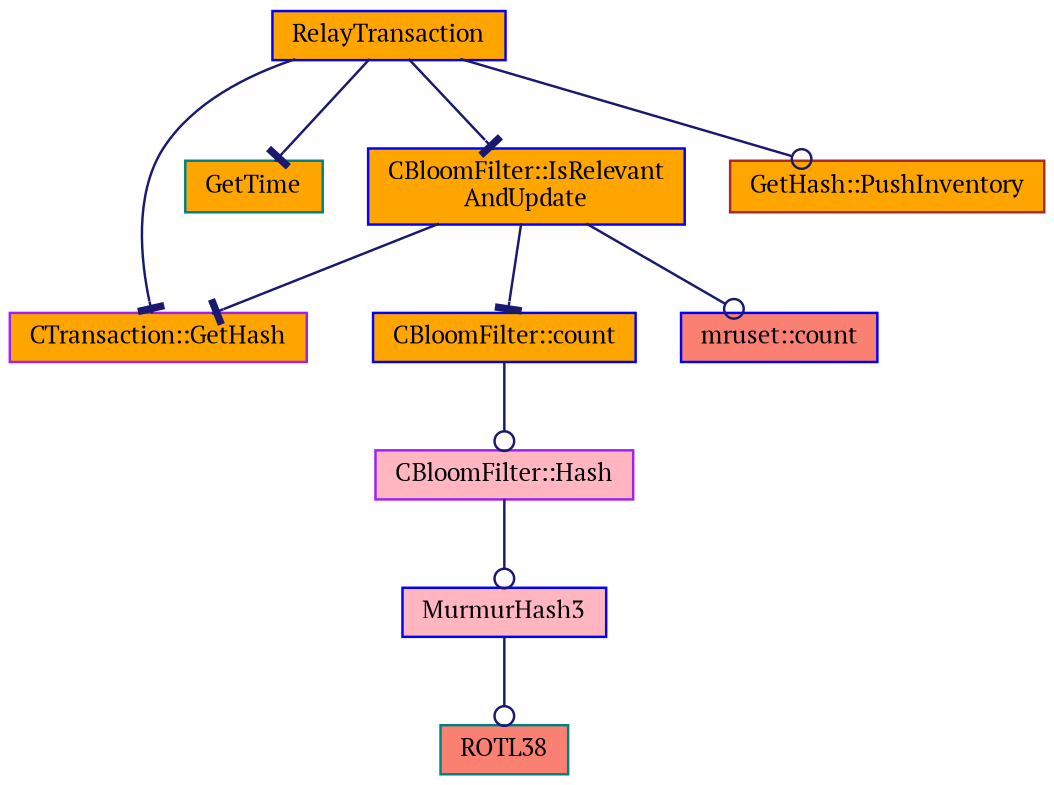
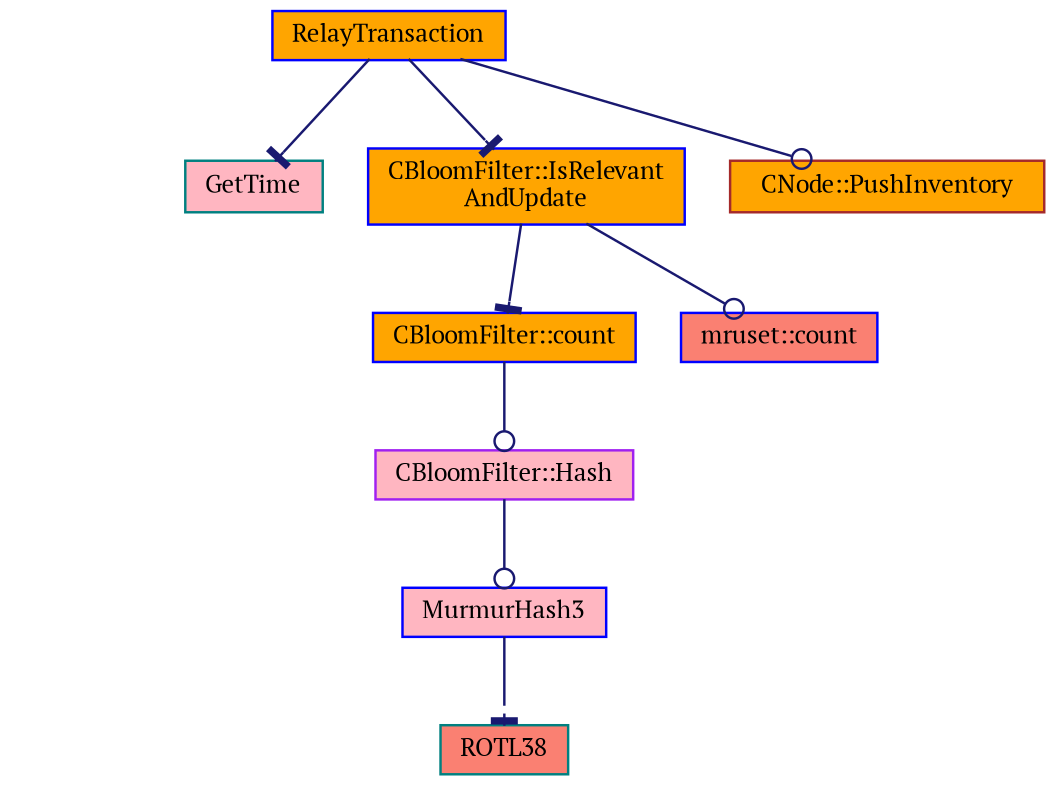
(254, 187) -> (254, 187)
(887, 187) -> (887, 187)
(158, 337) -> none
(504, 671) -> (504, 671)
